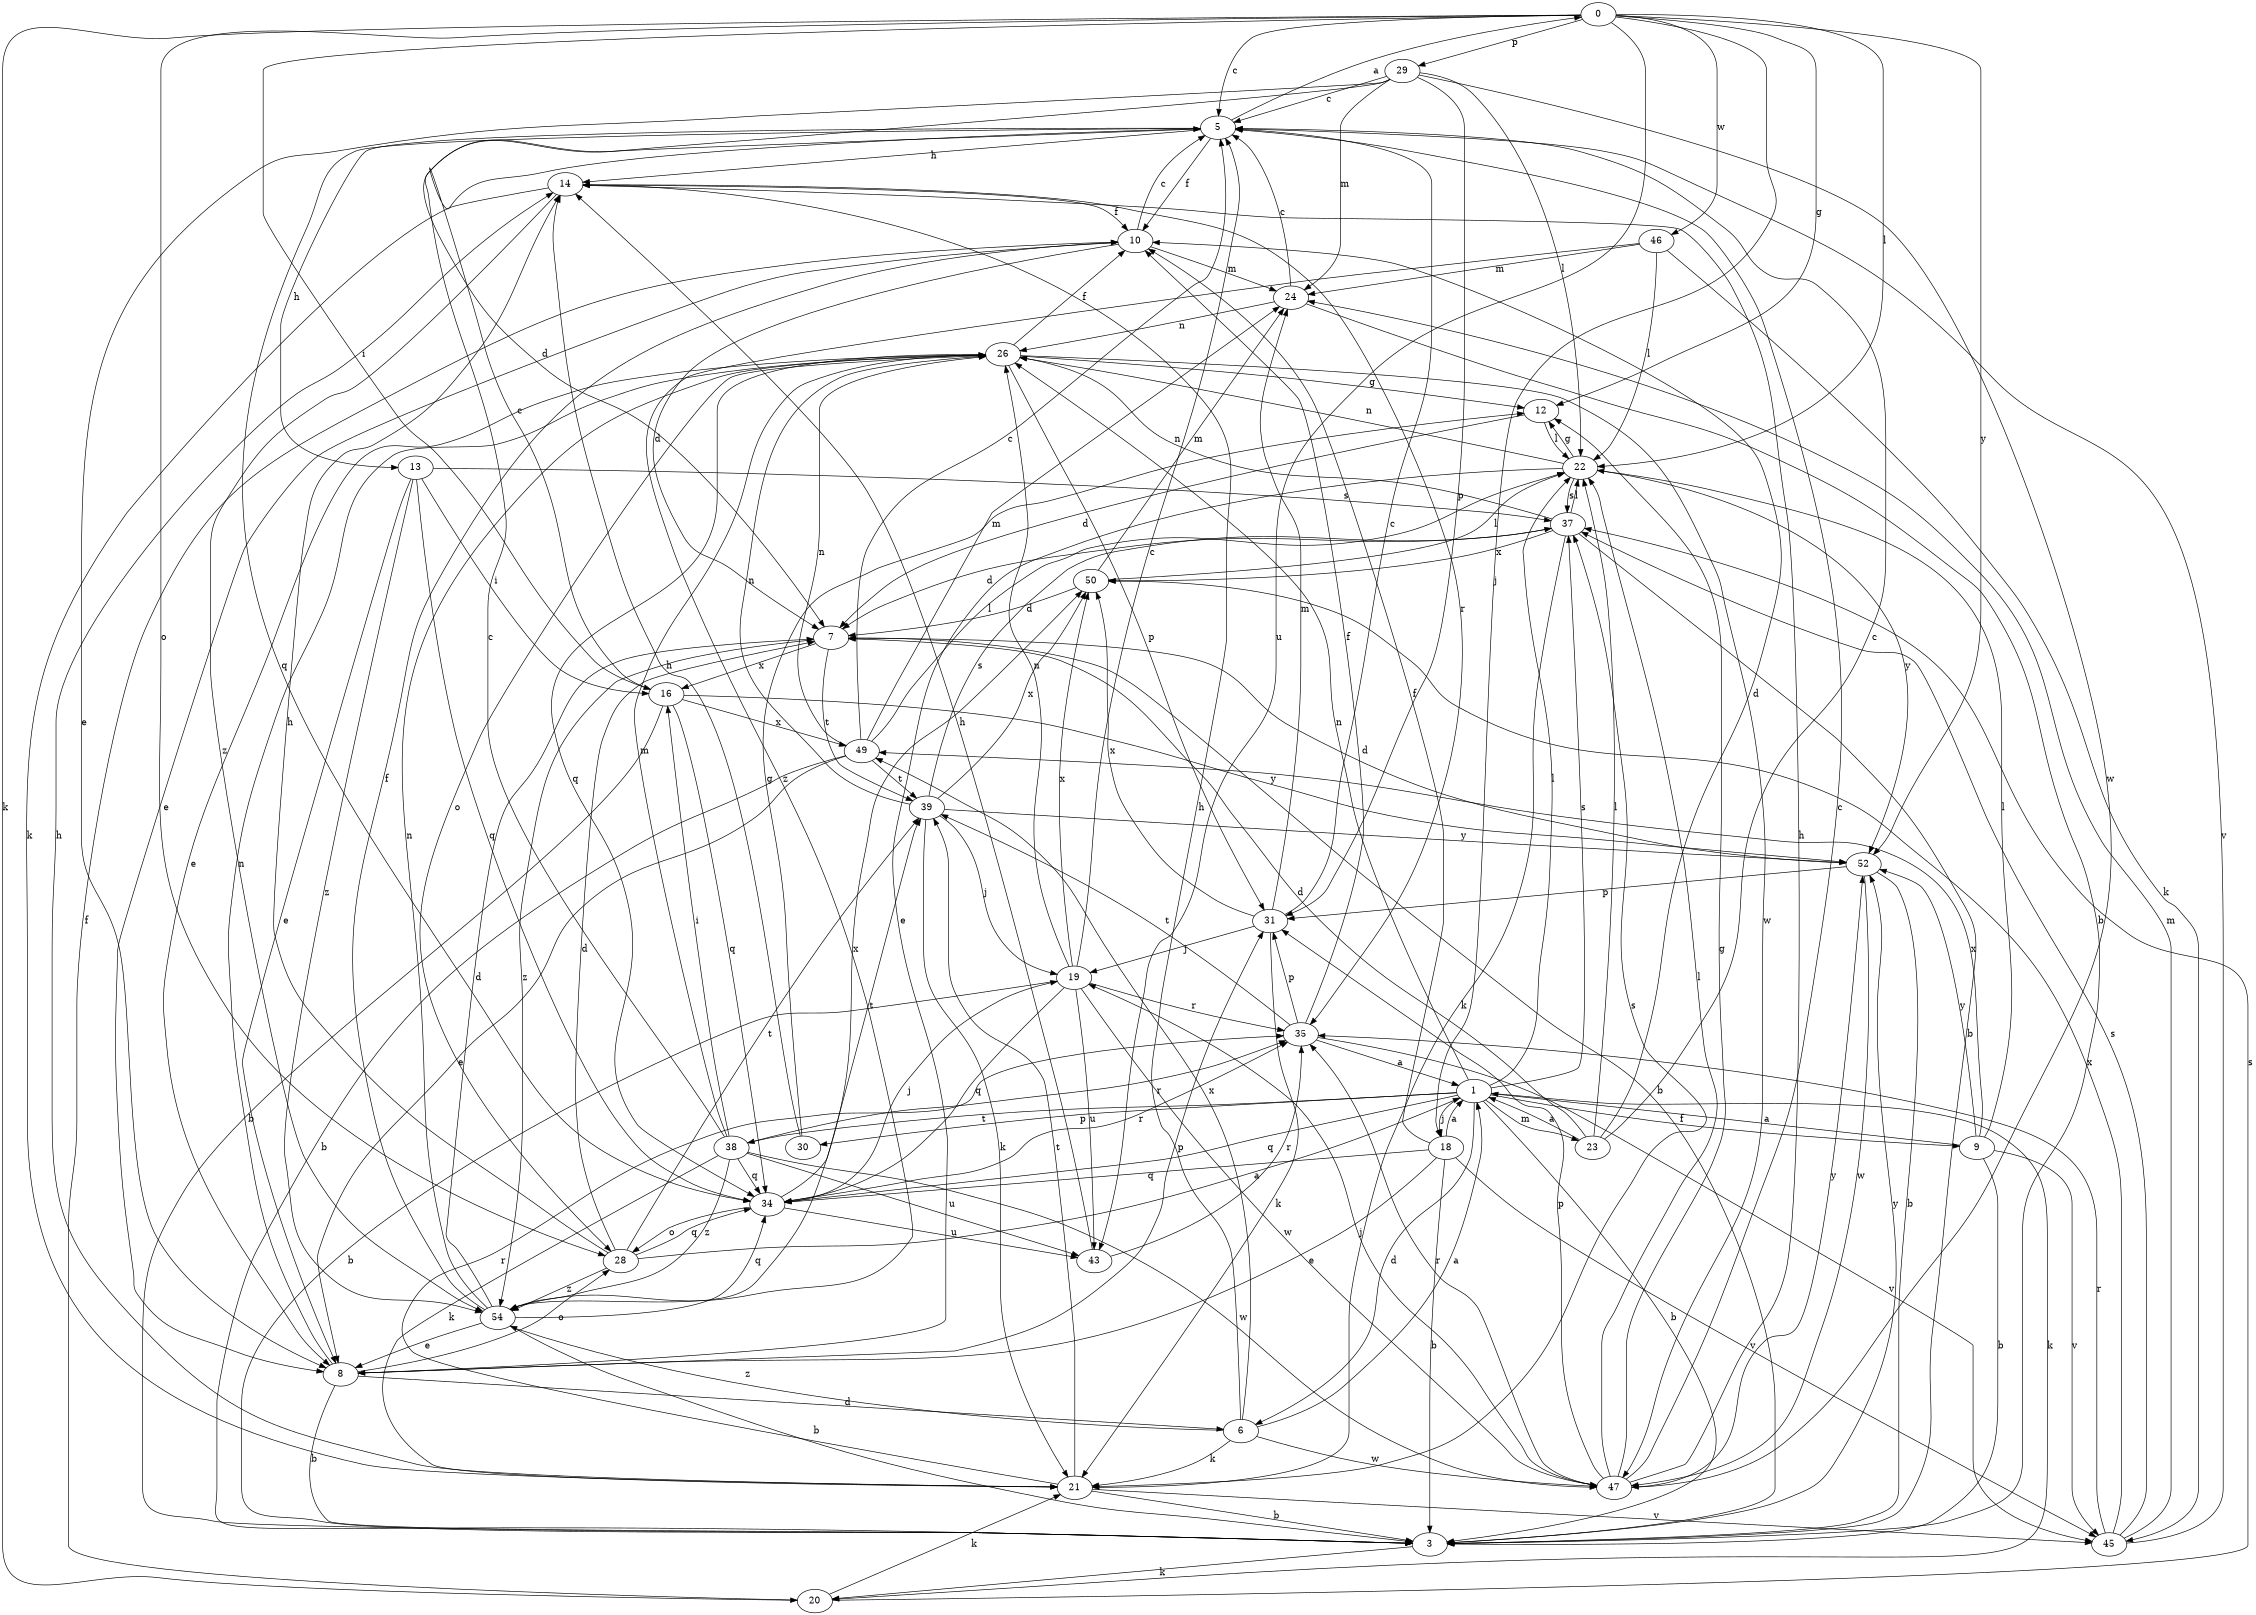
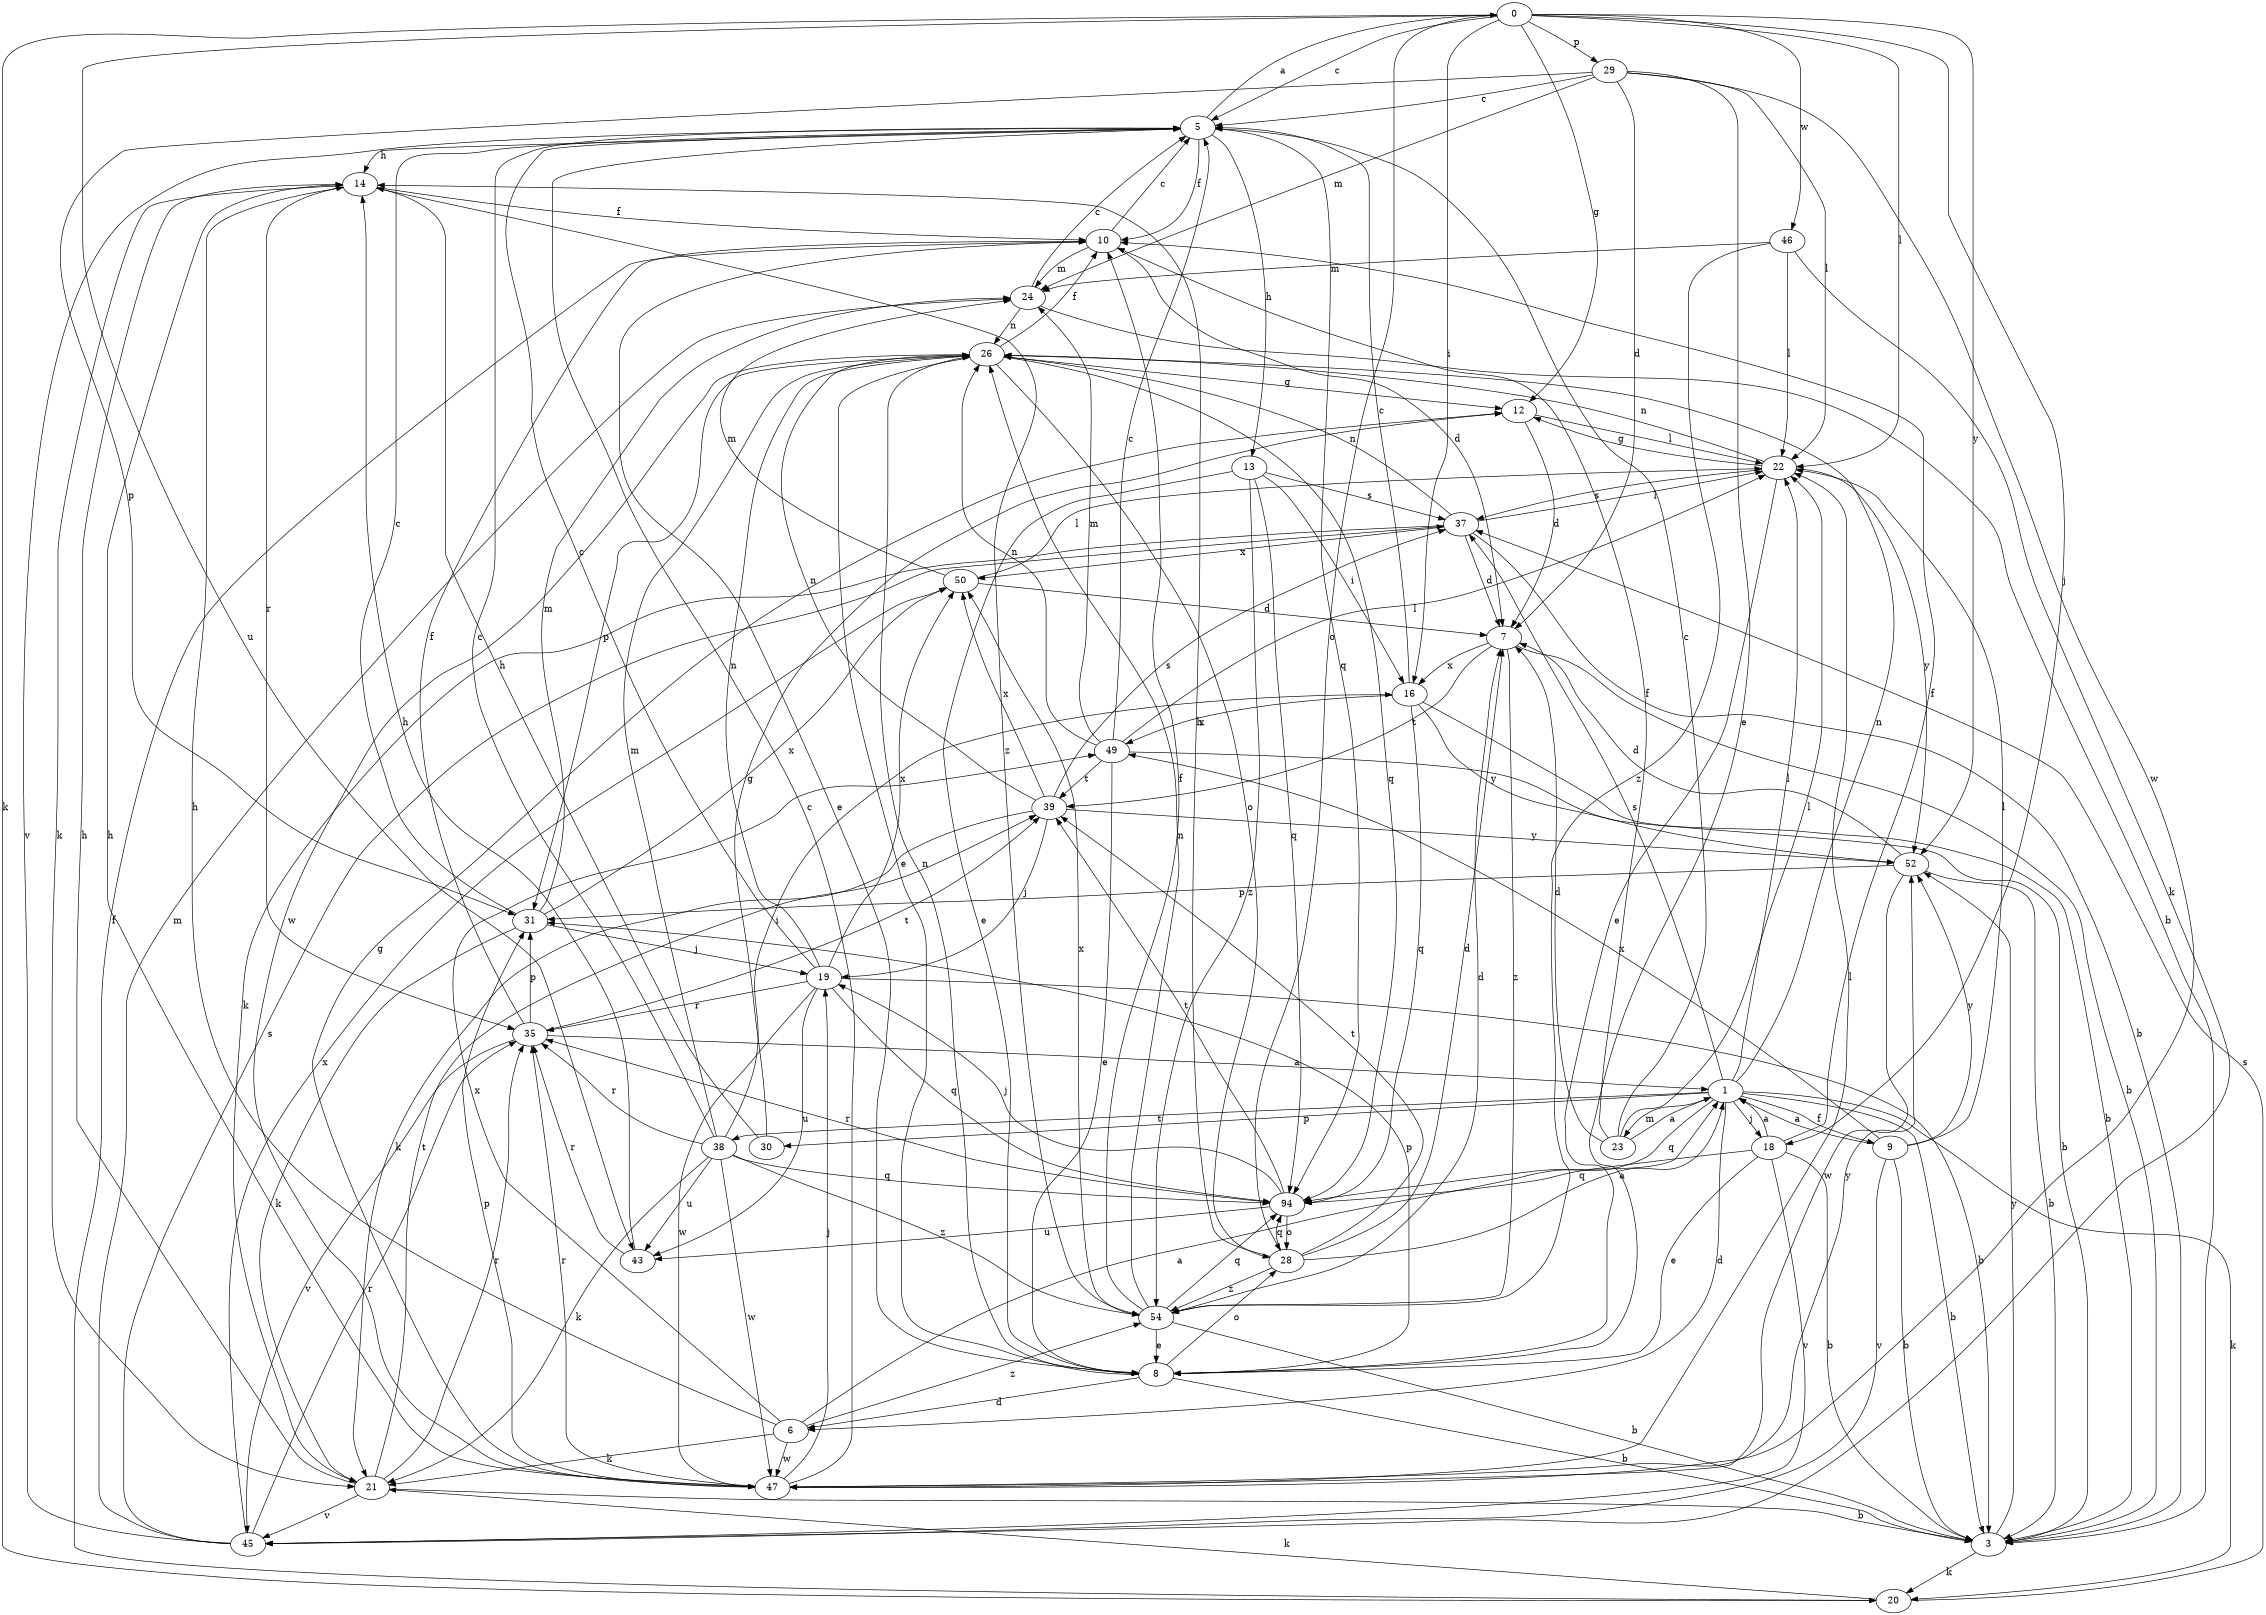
(1756, 694) -> (1647, 694)
(1639, 1169) -> none
(767, 1204) -> (1287, 1204)
